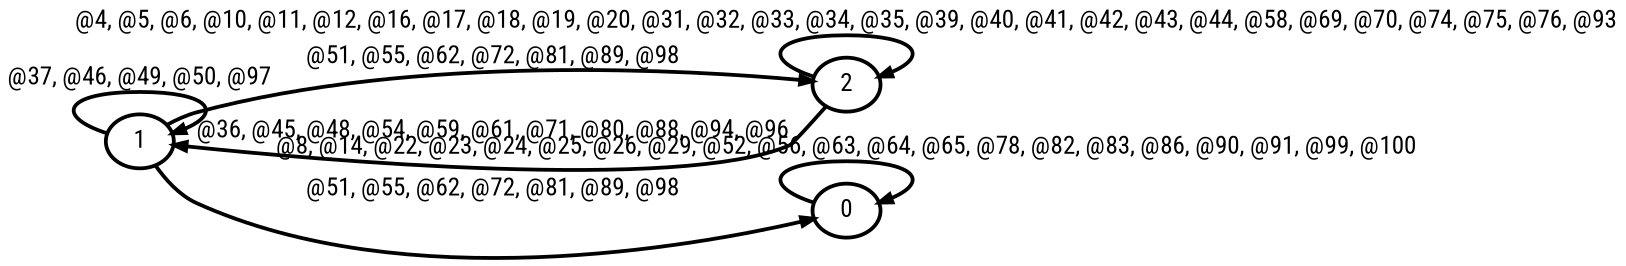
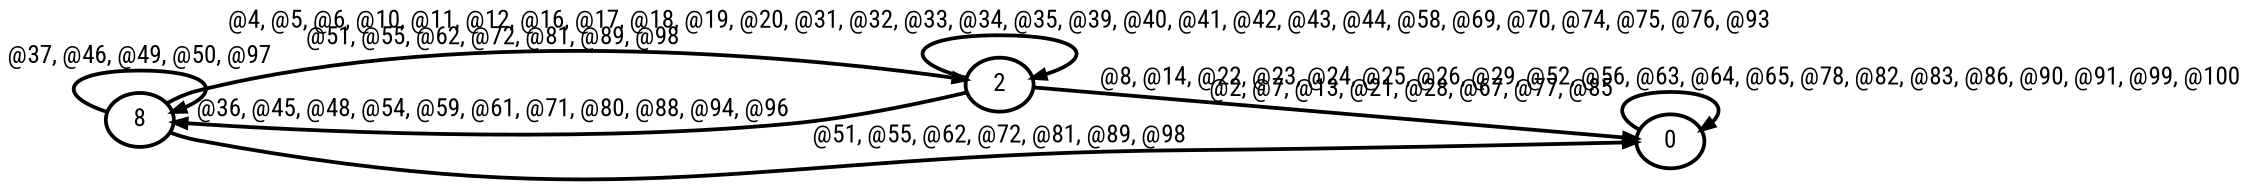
none -> (1329, 112)
(140, 141) -> (140, 120)
